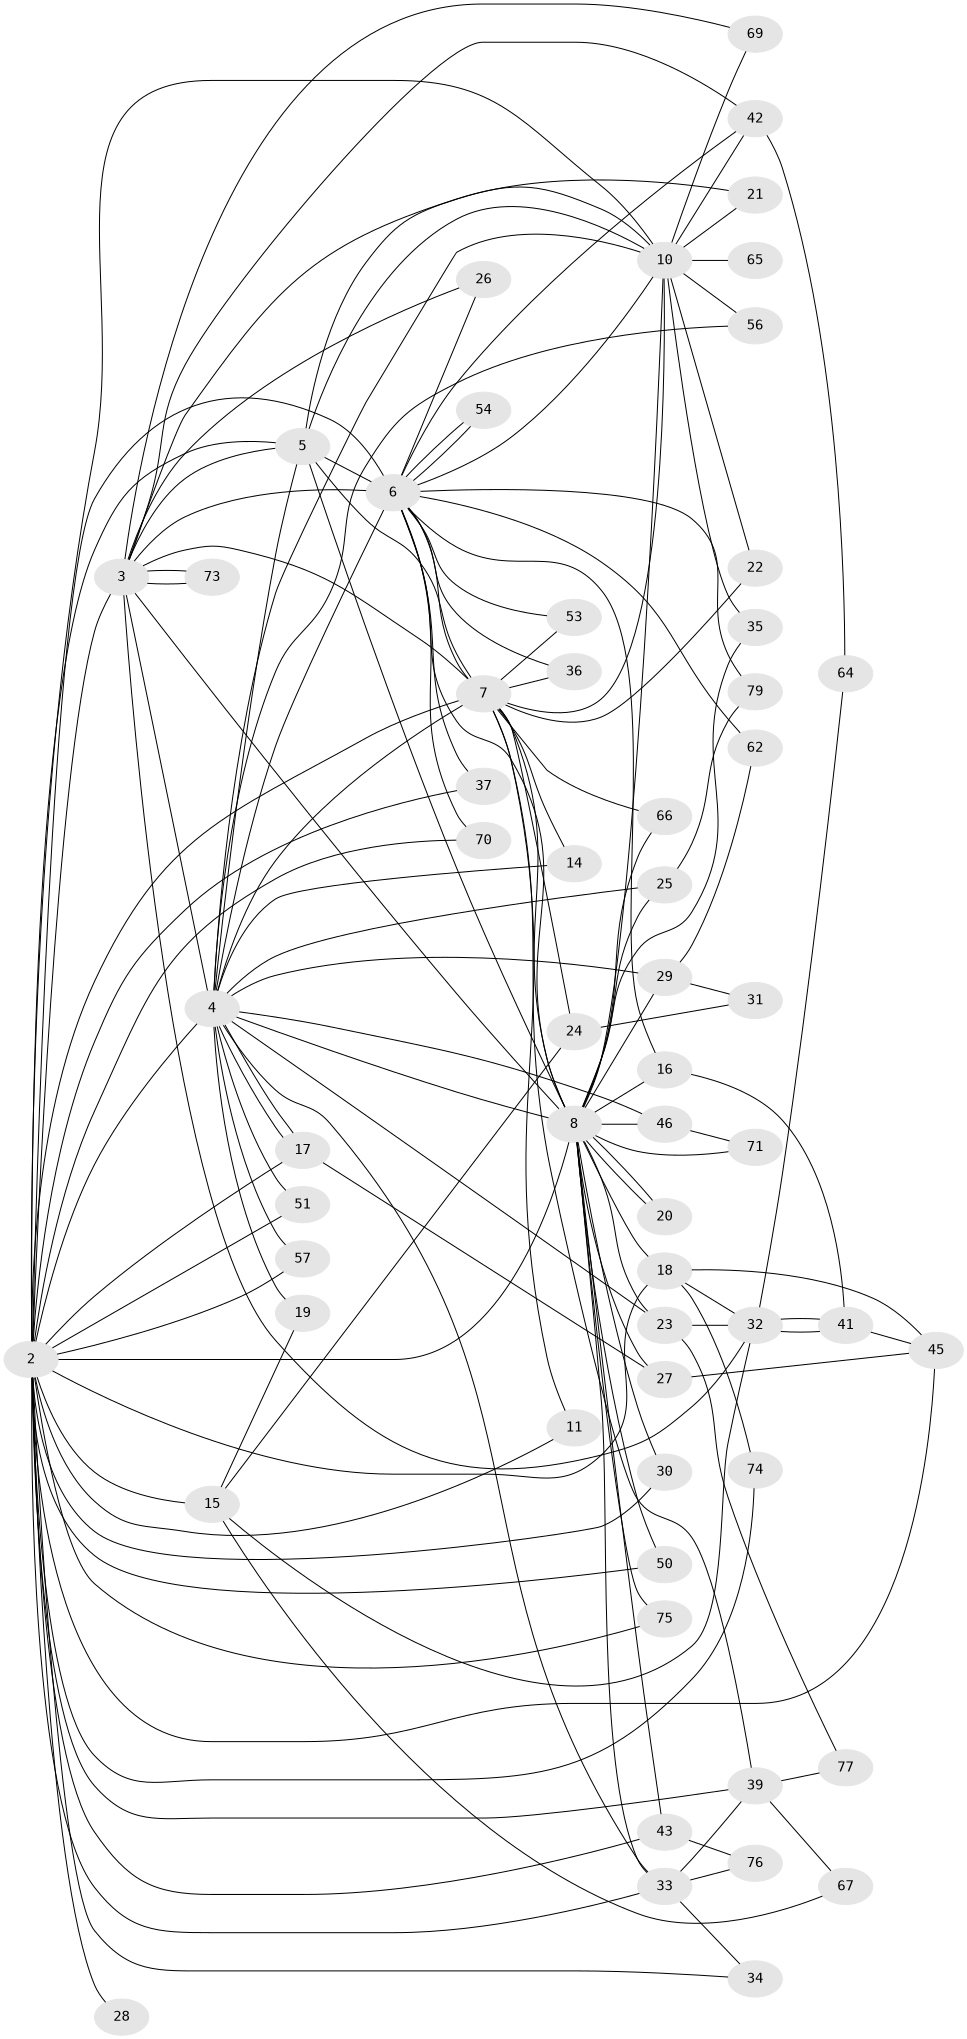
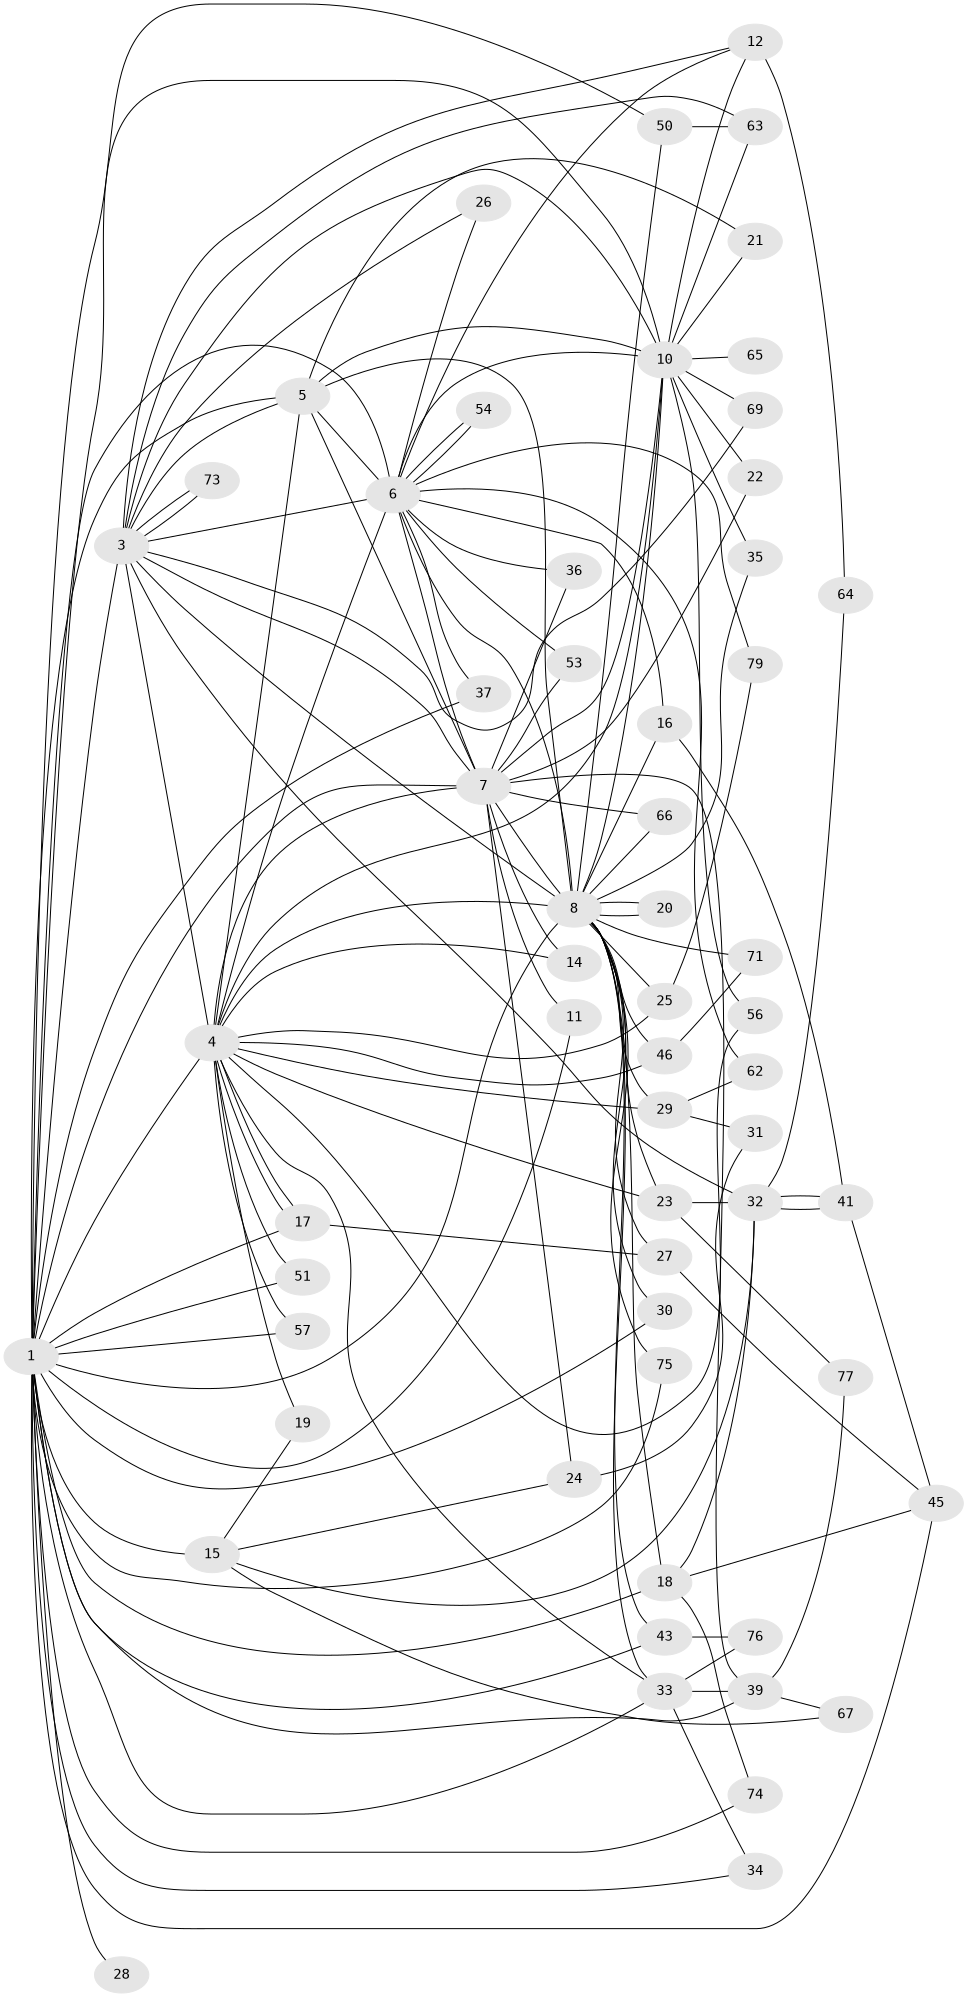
(755, 119) -> (755, 42)
none -> (755, 127)
(484, 841) -> none
(31, 1360) -> (31, 1356)
